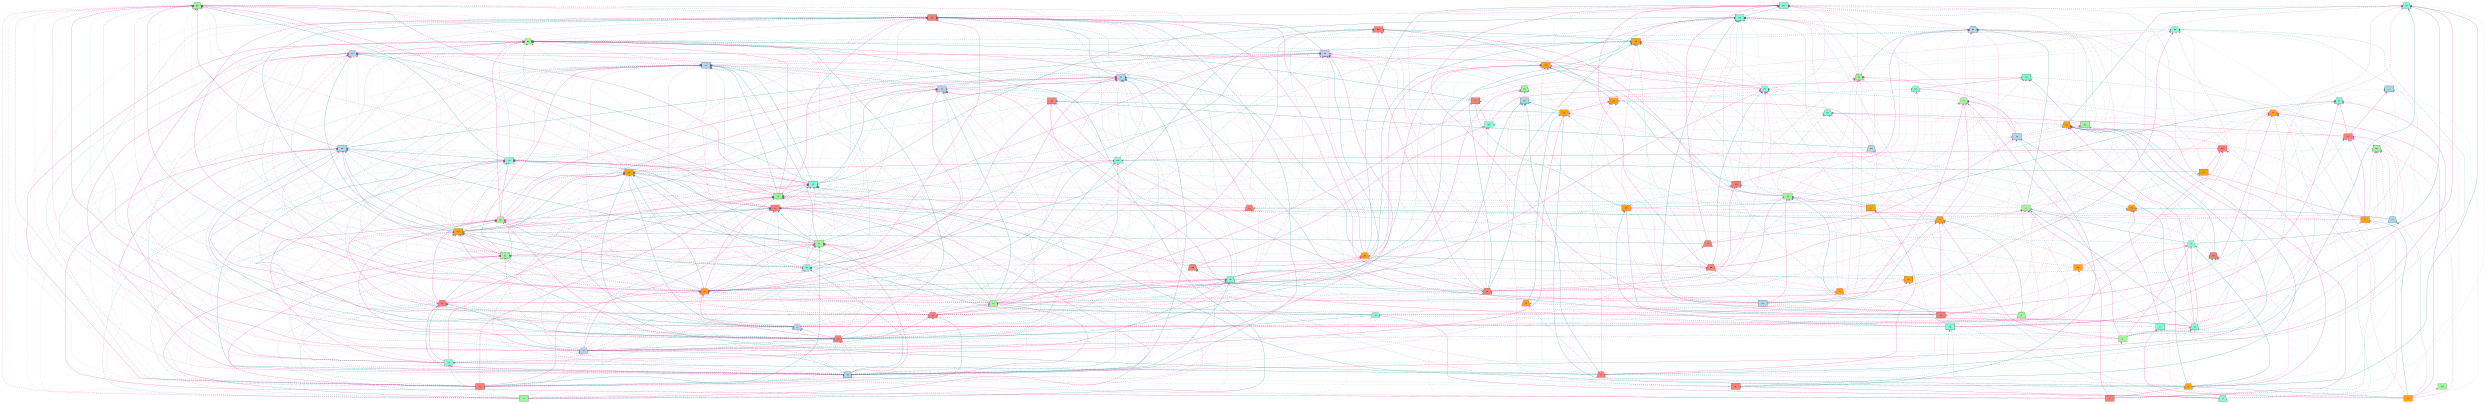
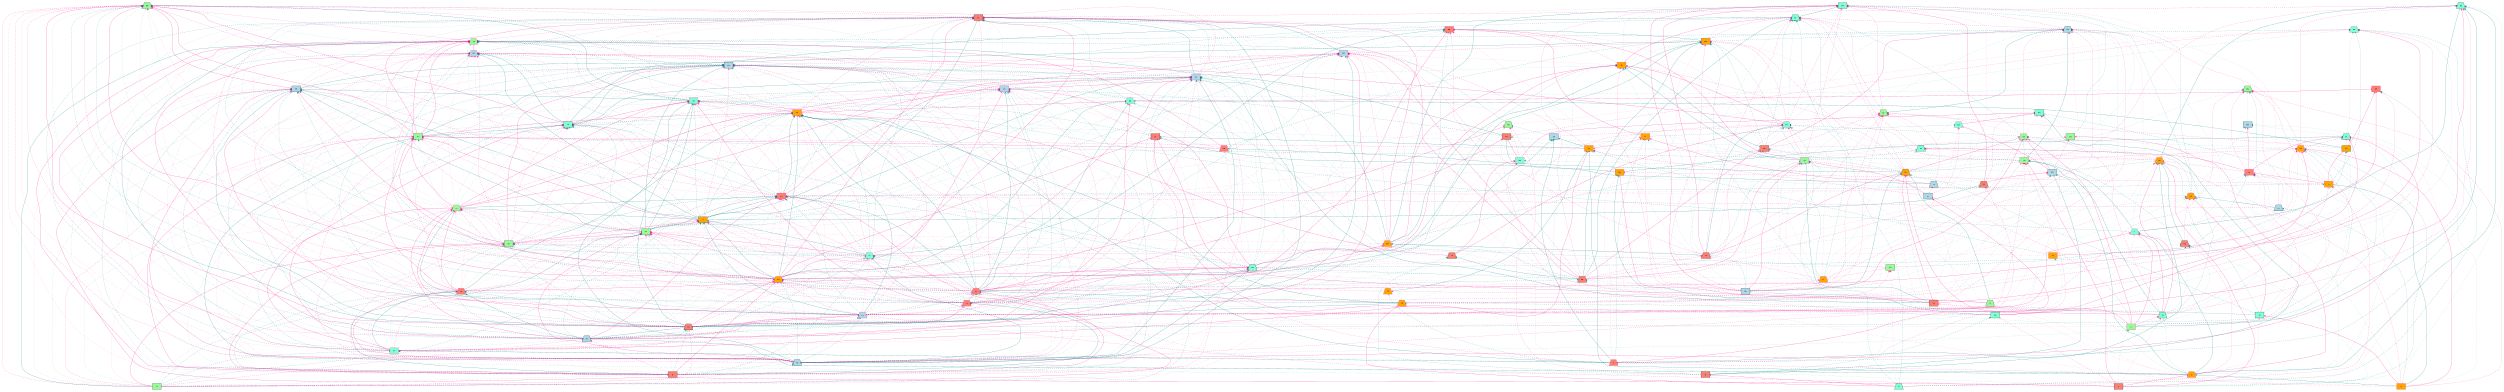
(709, 9) -> (416, 259)
(1740, 18) -> (1795, 18)
(1509, 48) -> (1554, 66)
(1810, 120) -> (1857, 87)
(2067, 125) -> (2159, 160)
(2364, 143) -> (2232, 133)
(1080, 159) -> (1000, 175)
(1871, 208) -> (1928, 196)
(1492, 213) -> (1554, 190)
(1084, 238) -> (1312, 217)
(1908, 279) -> (1890, 267)
(1663, 285) -> none
(993, 303) -> (976, 291)
(1376, 315) -> (1402, 303)
(584, 351) -> (587, 339)
(2442, 386) -> none
